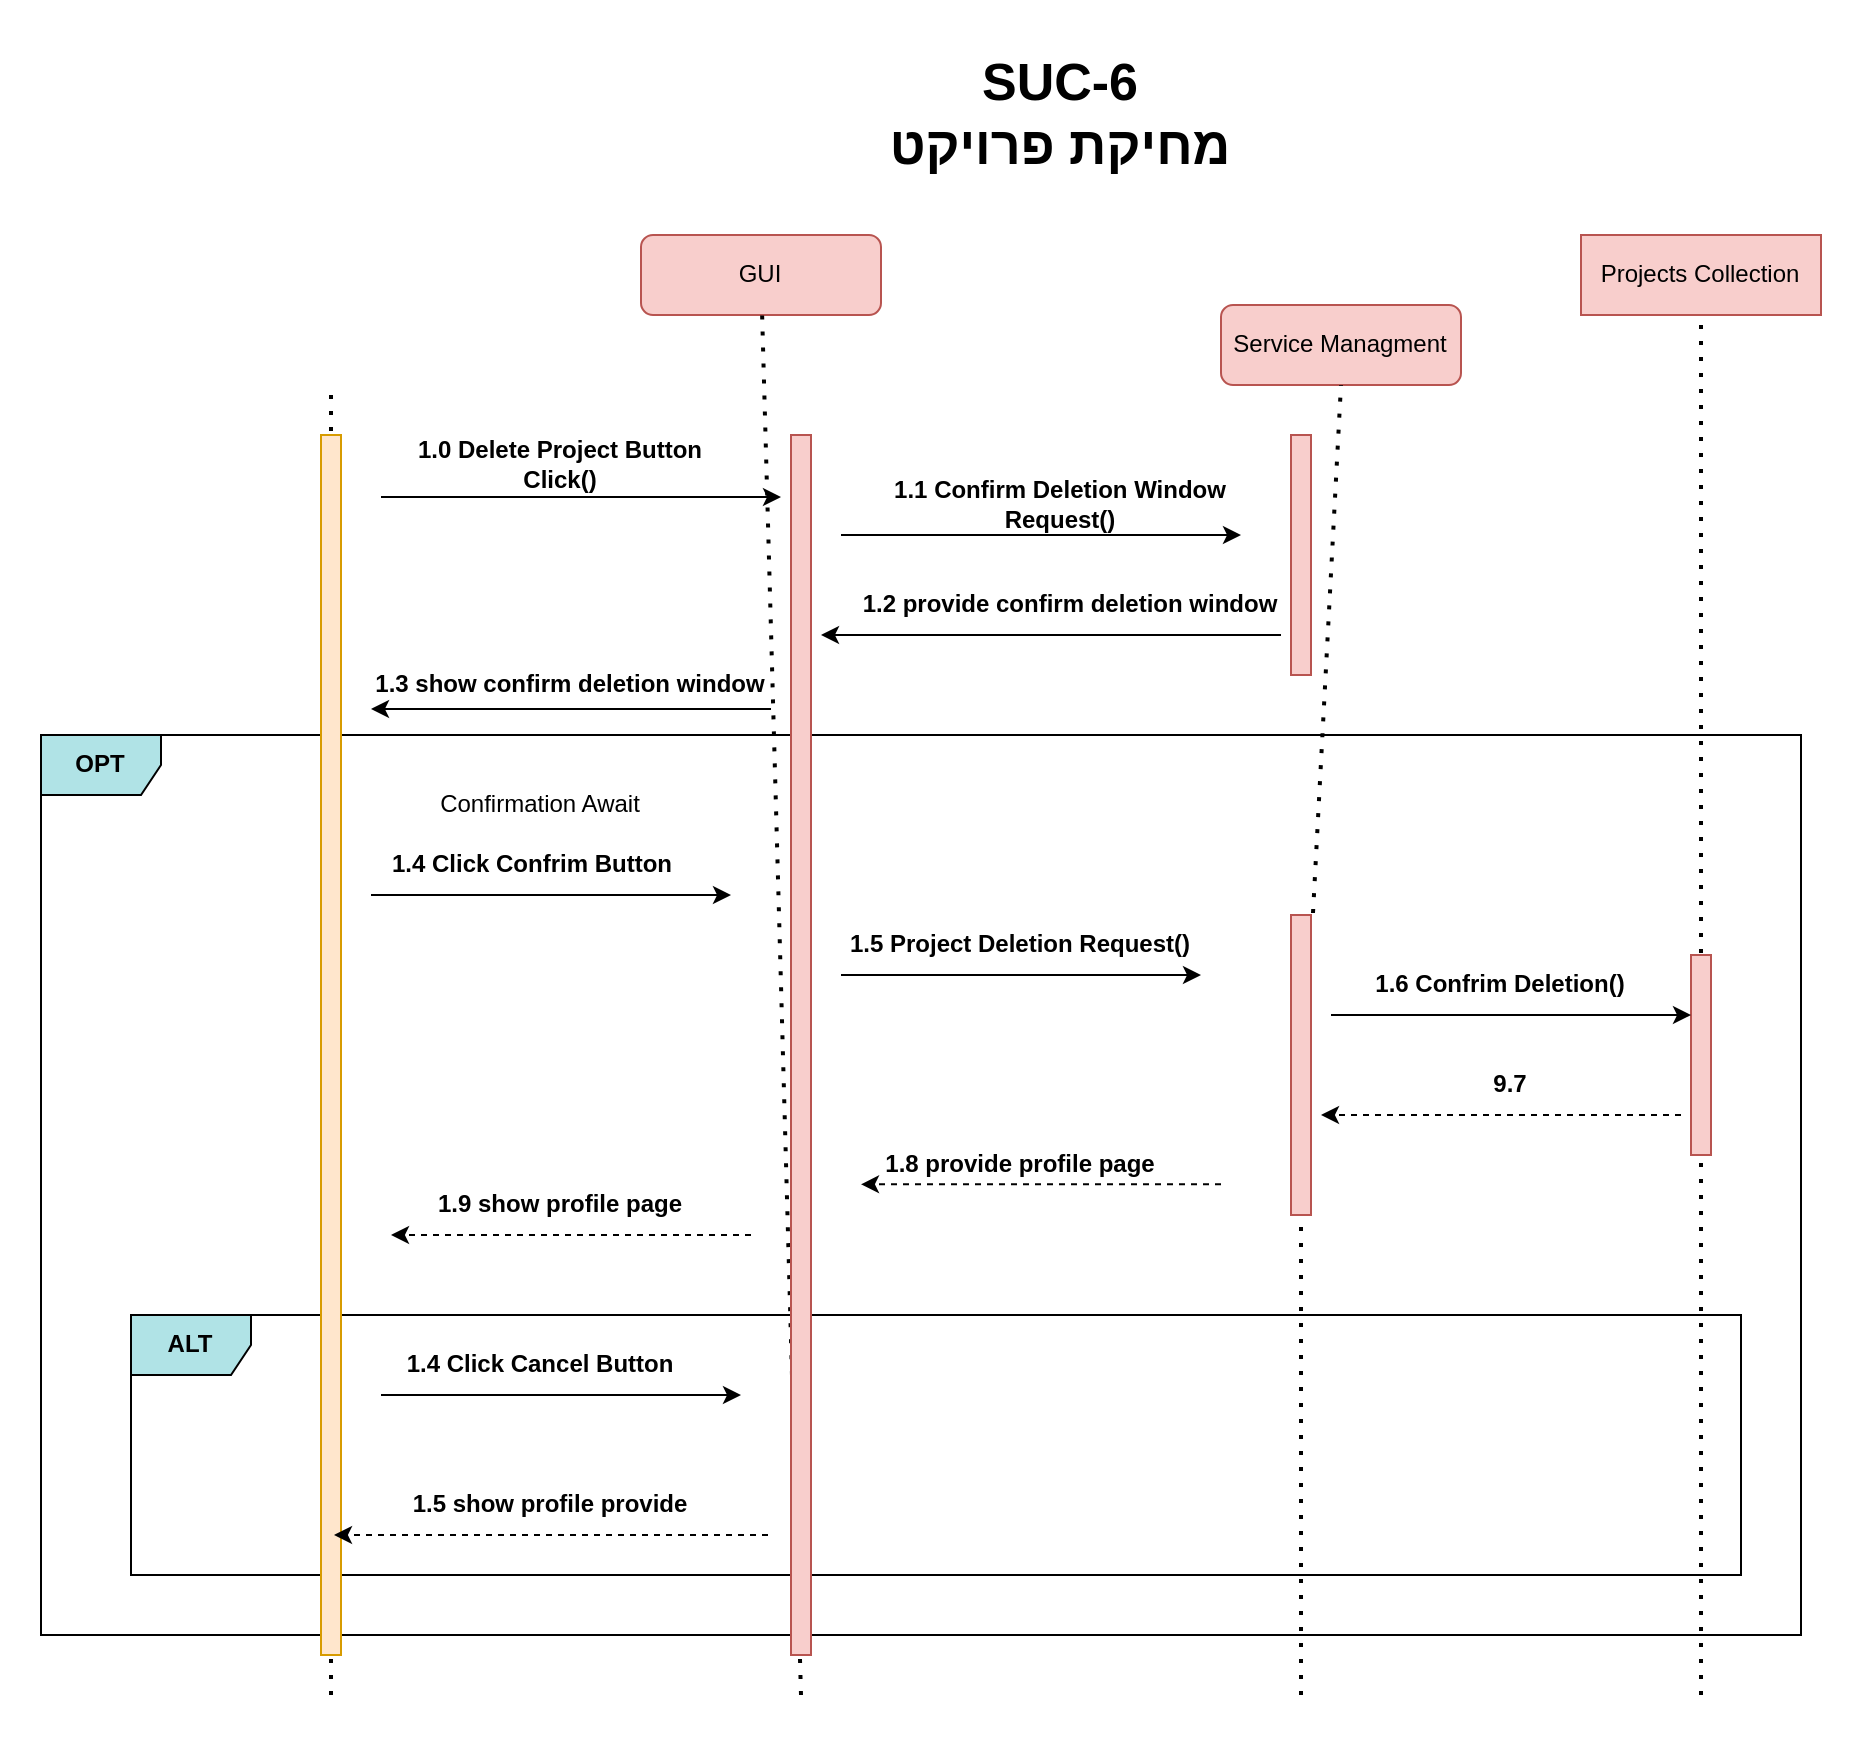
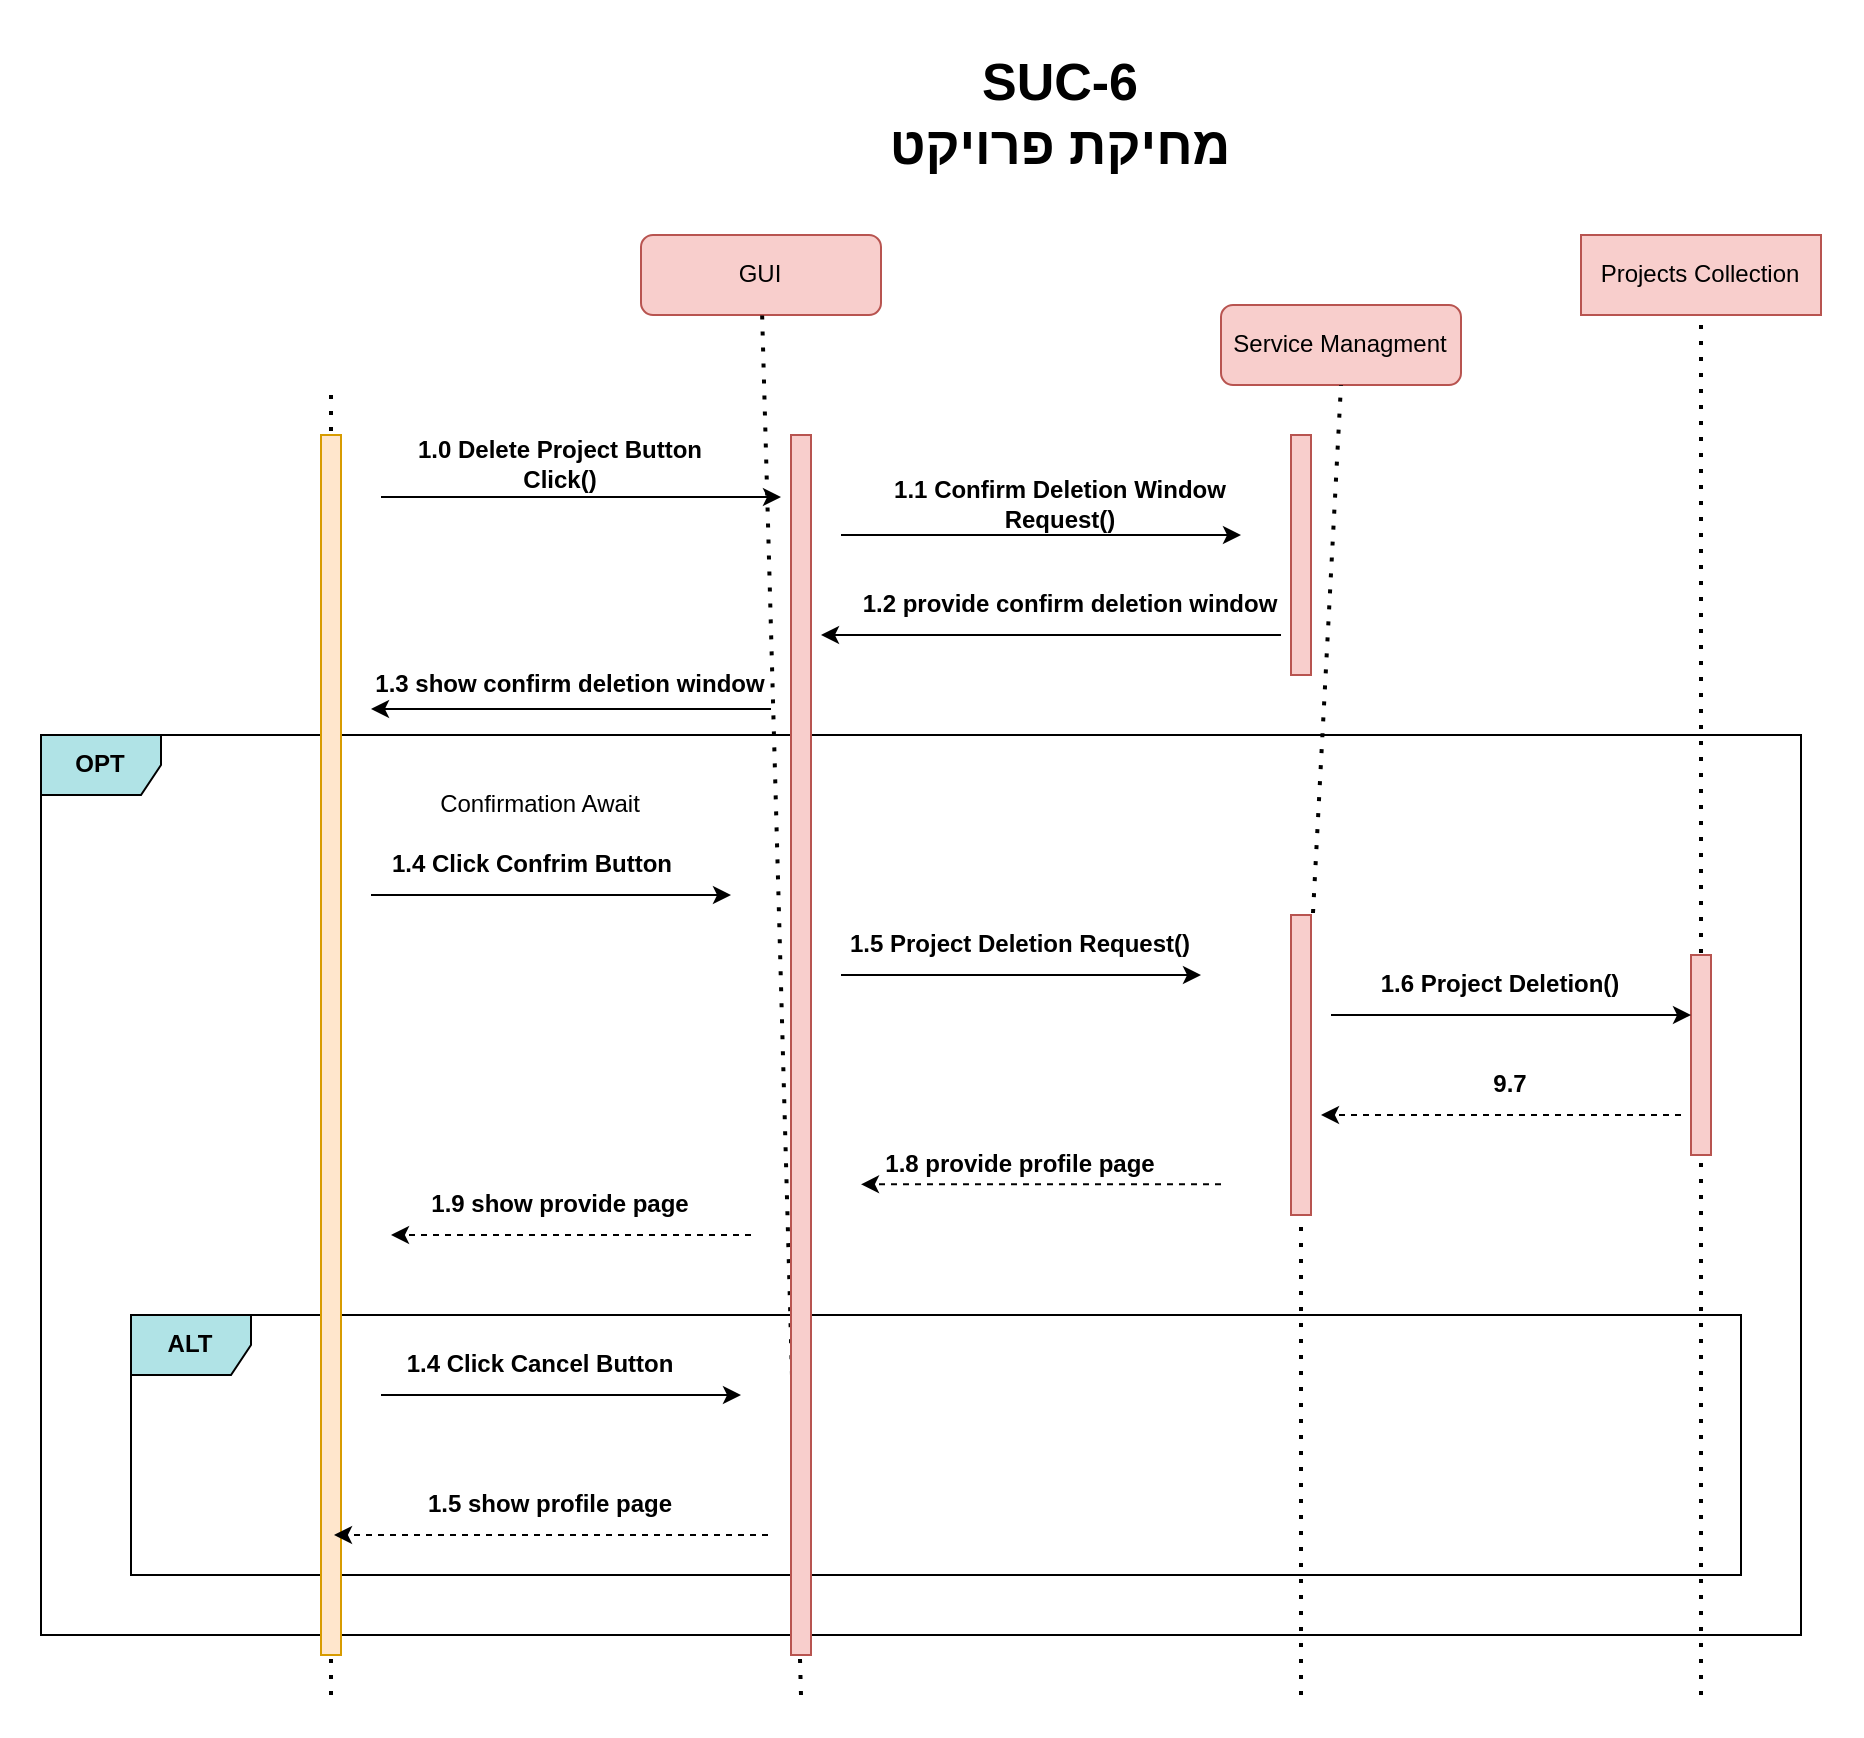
(1501, 985) -> (1501, 985)
(561, 1205) -> (561, 1205)
(551, 1505) -> (551, 1505)
